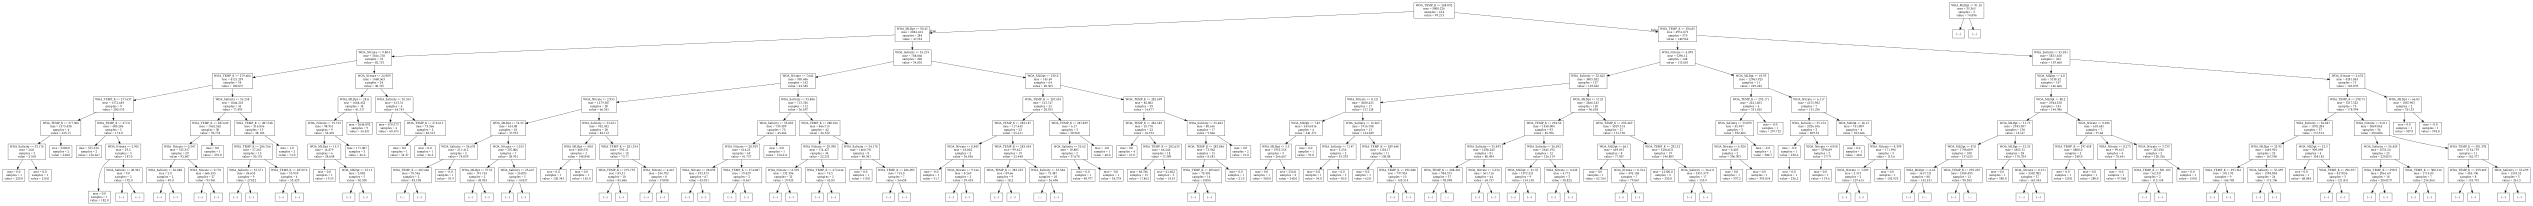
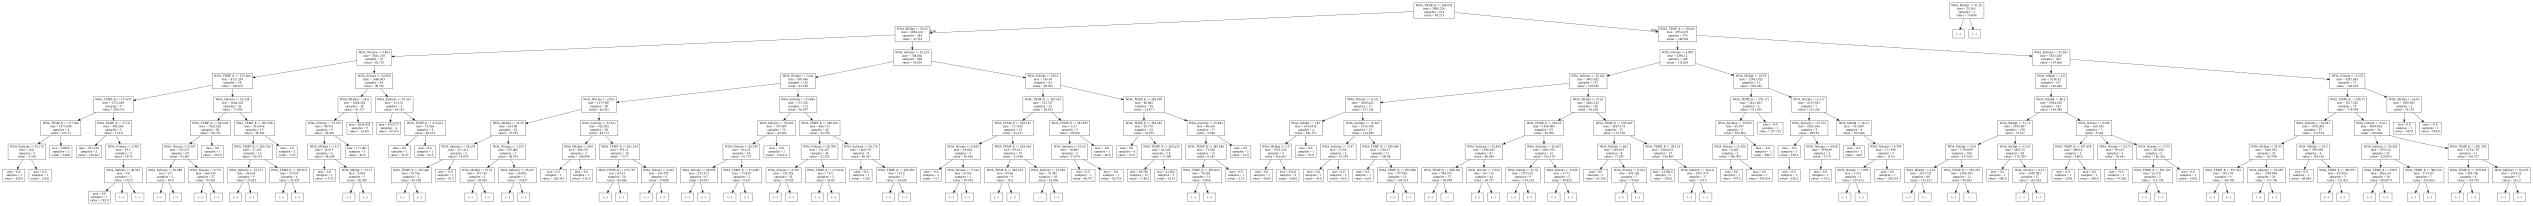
(100, 172) -> (111, 186)
(861, 175) -> (861, 175)
